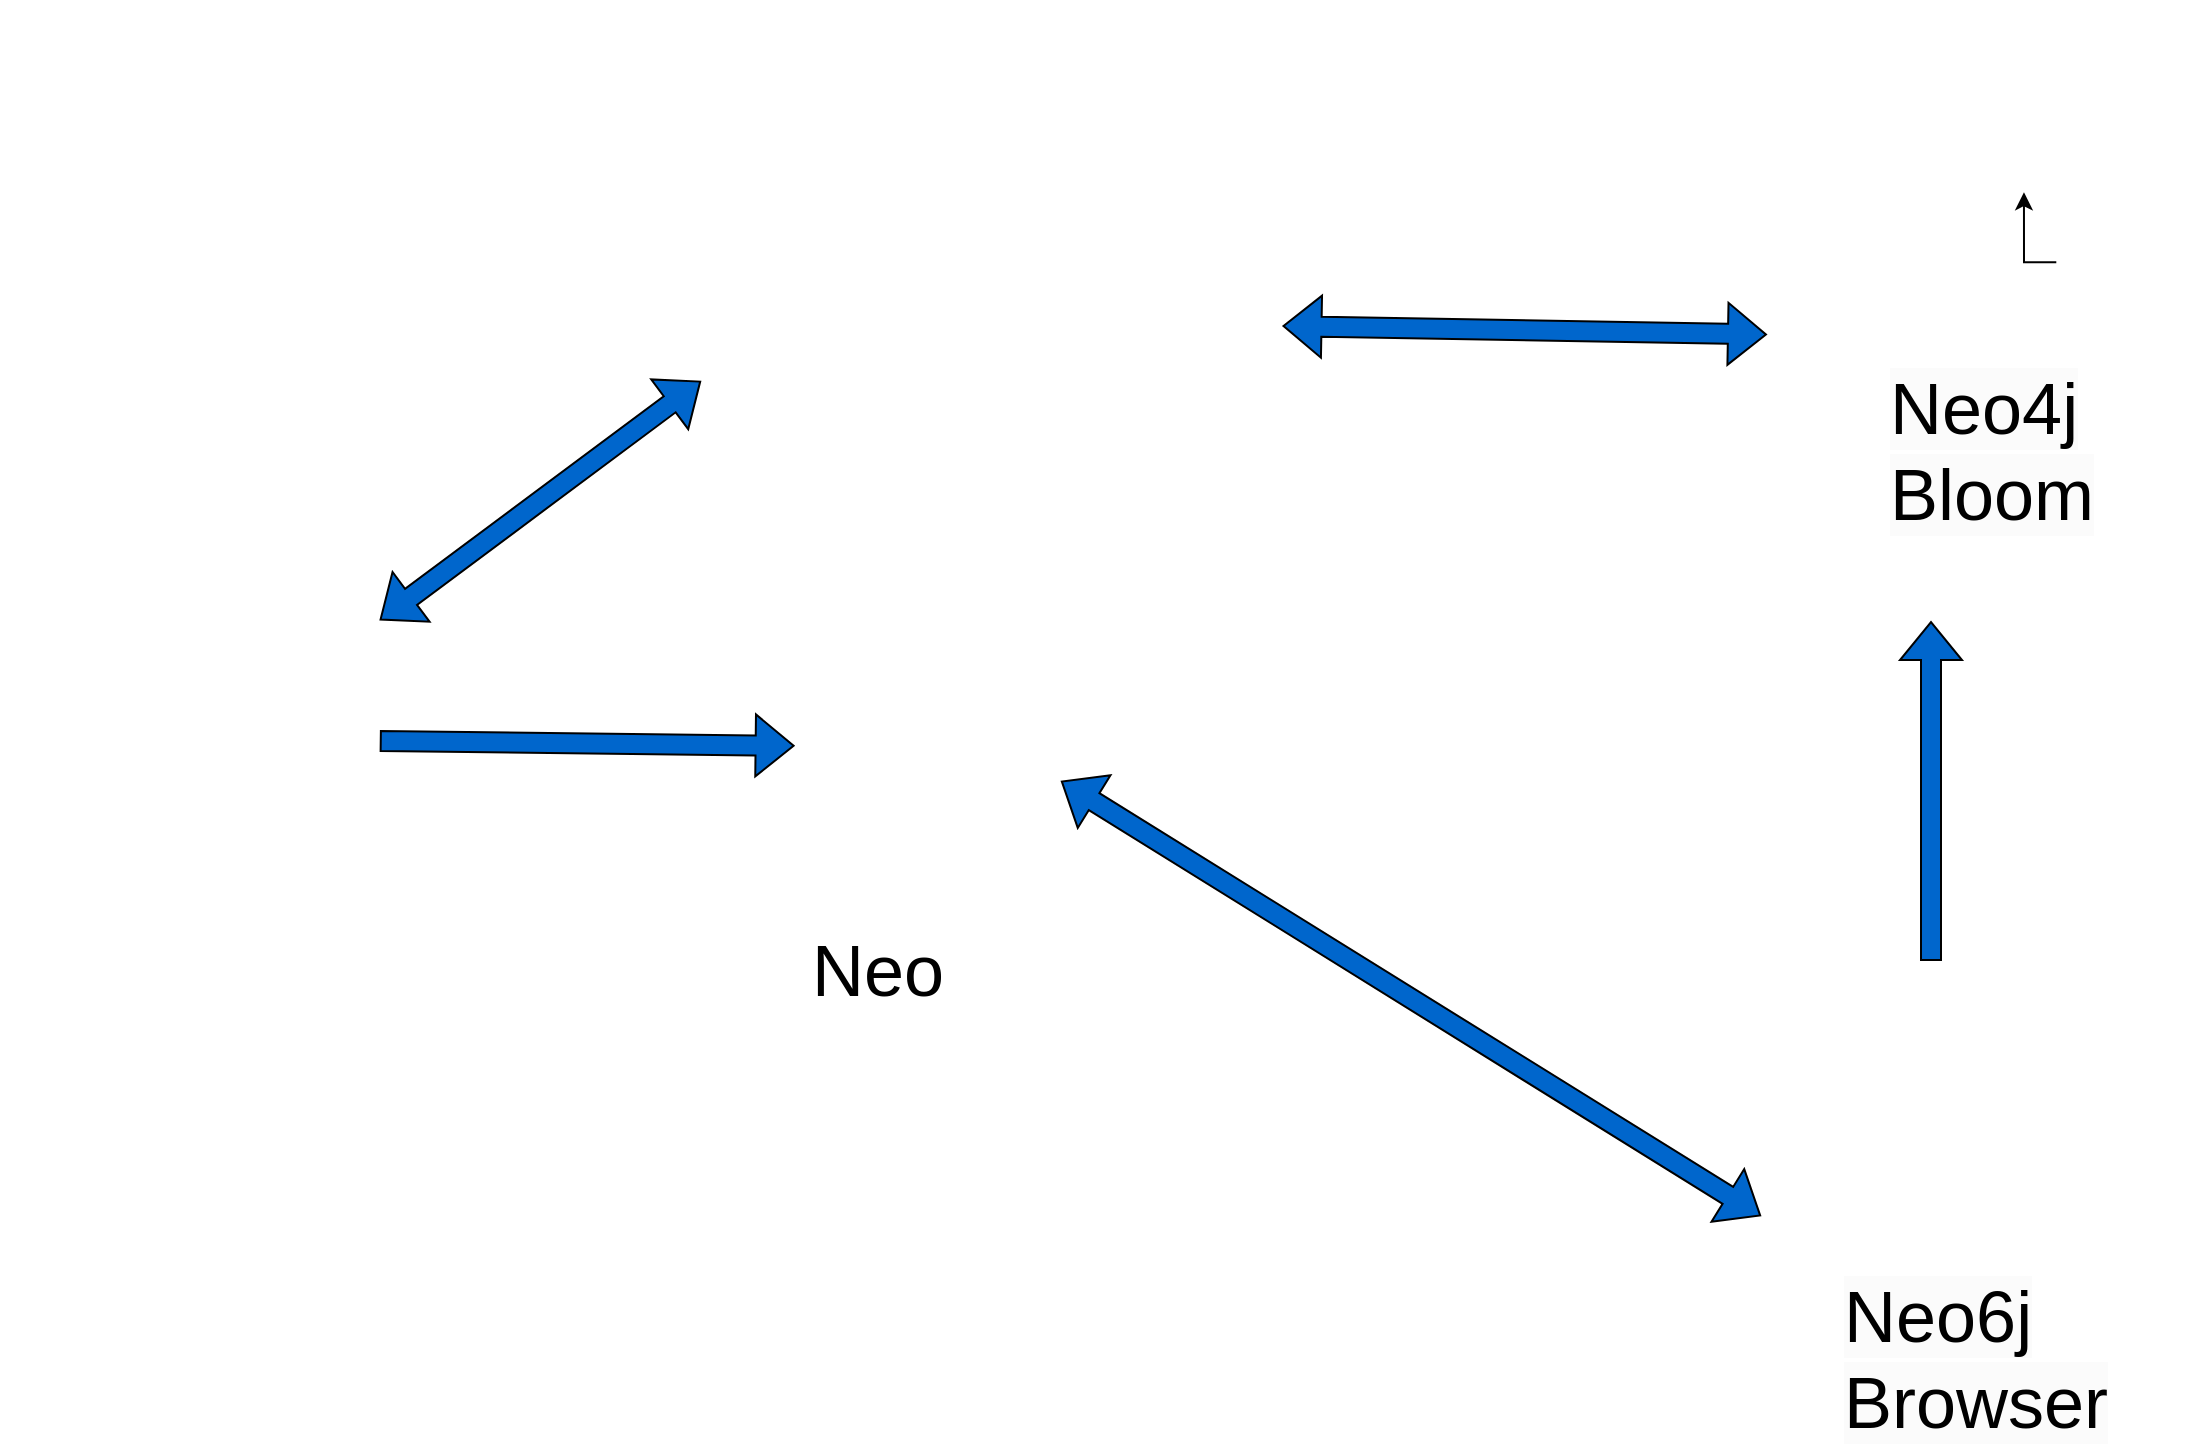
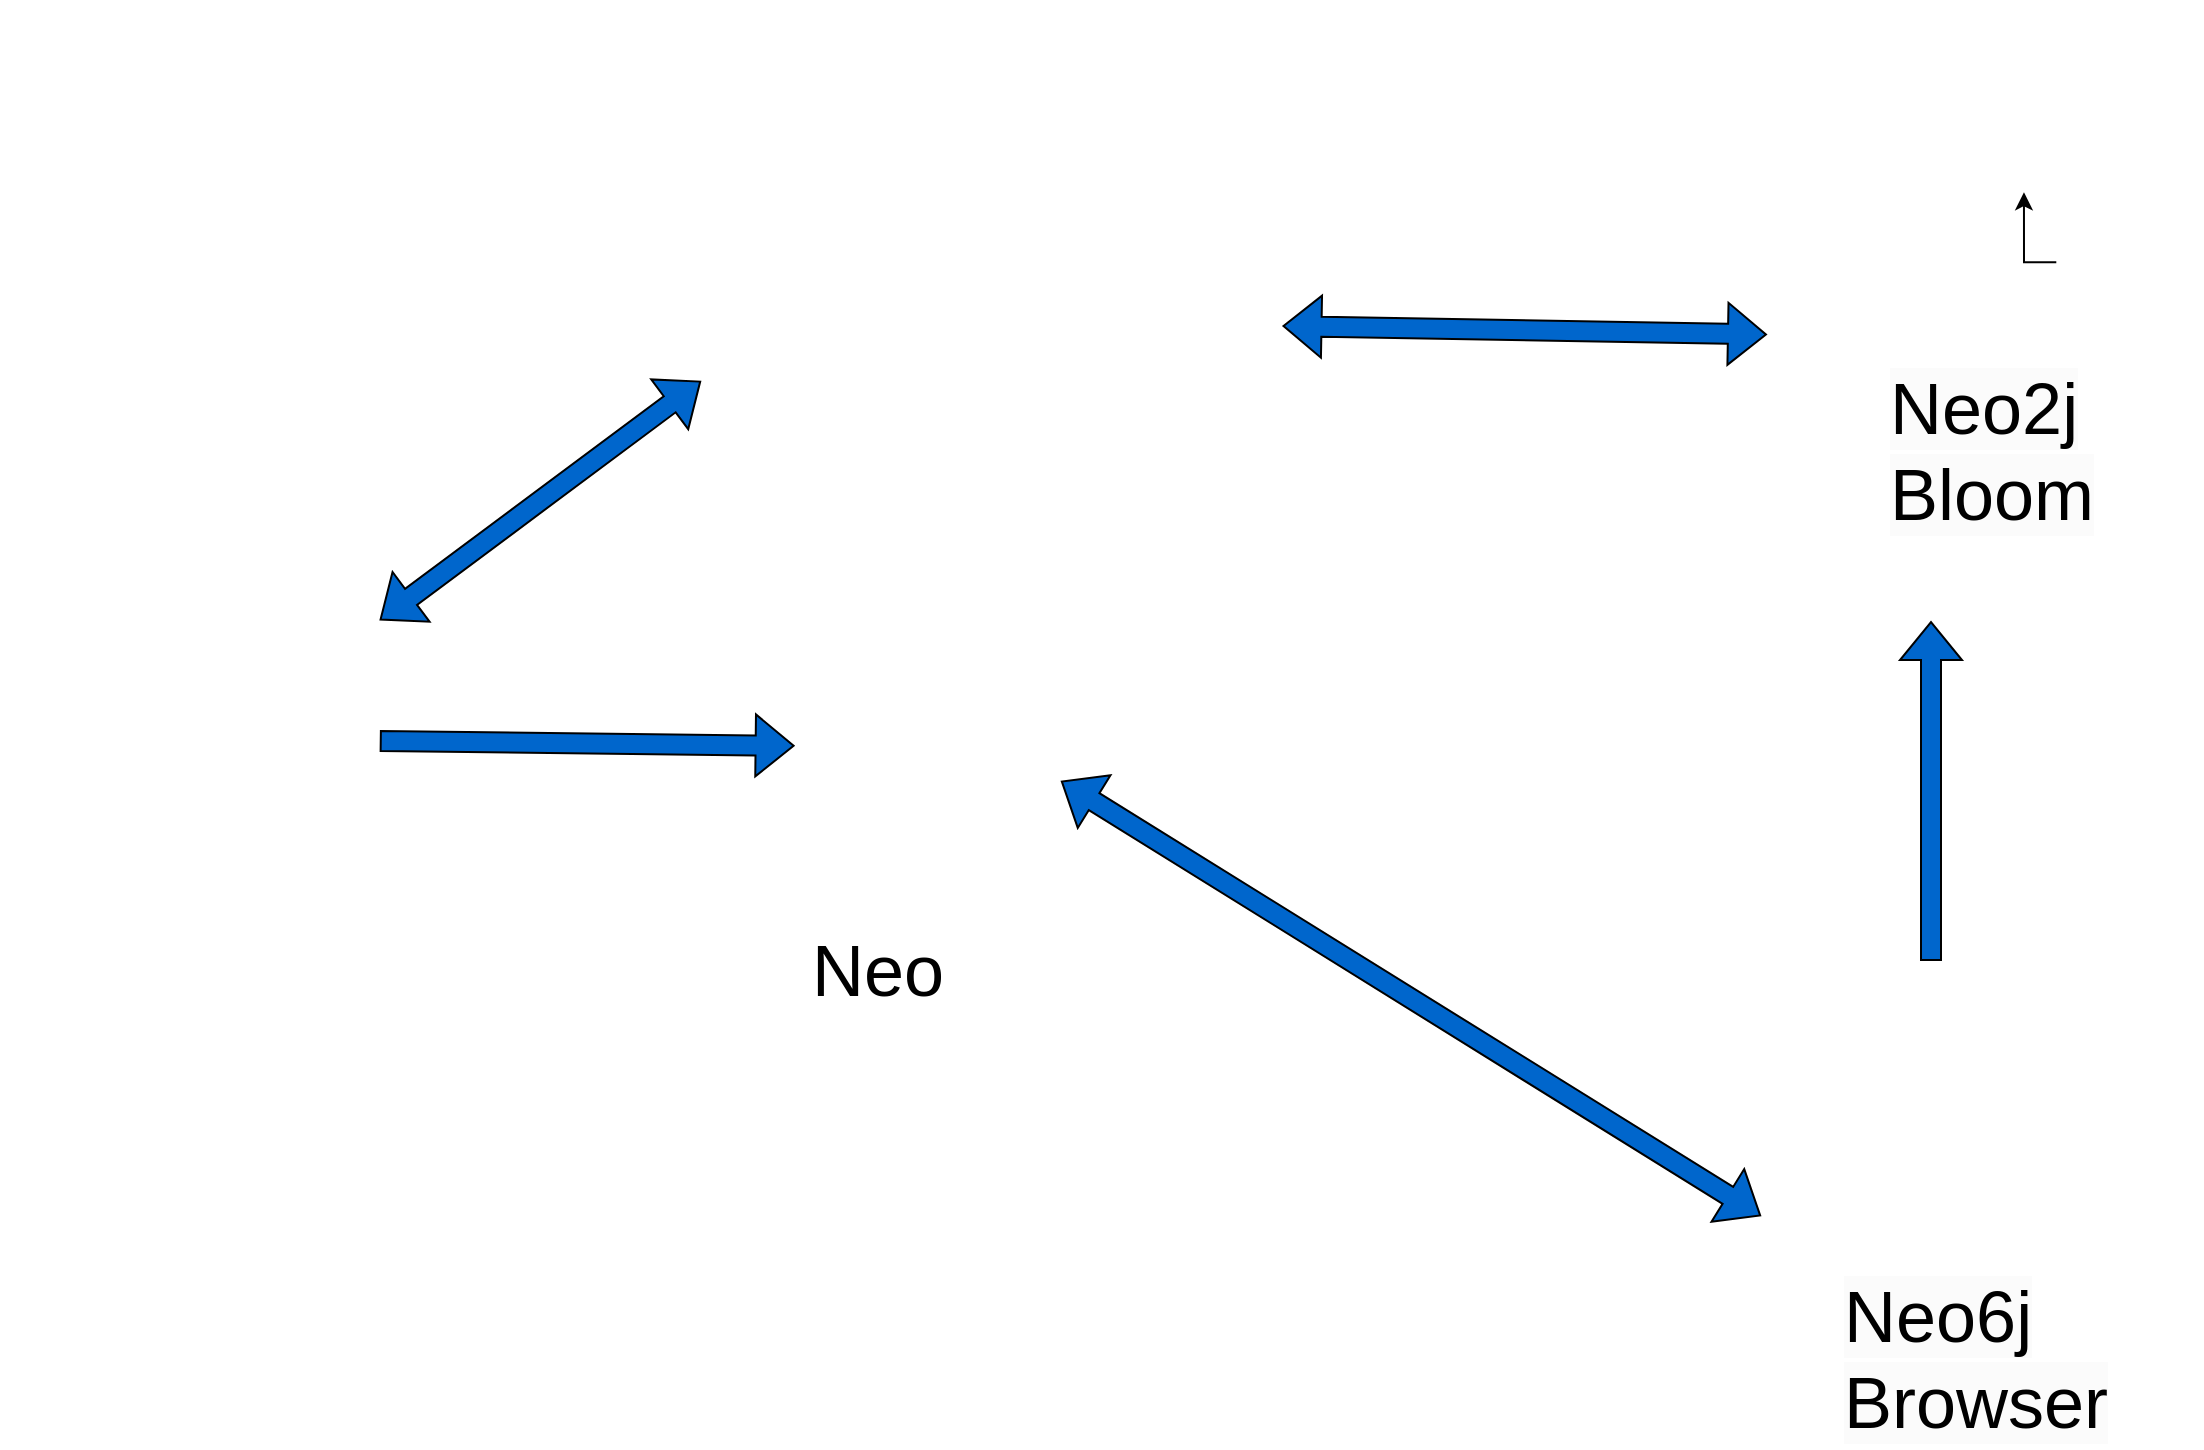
(1959, 381) -> (1959, 381)
